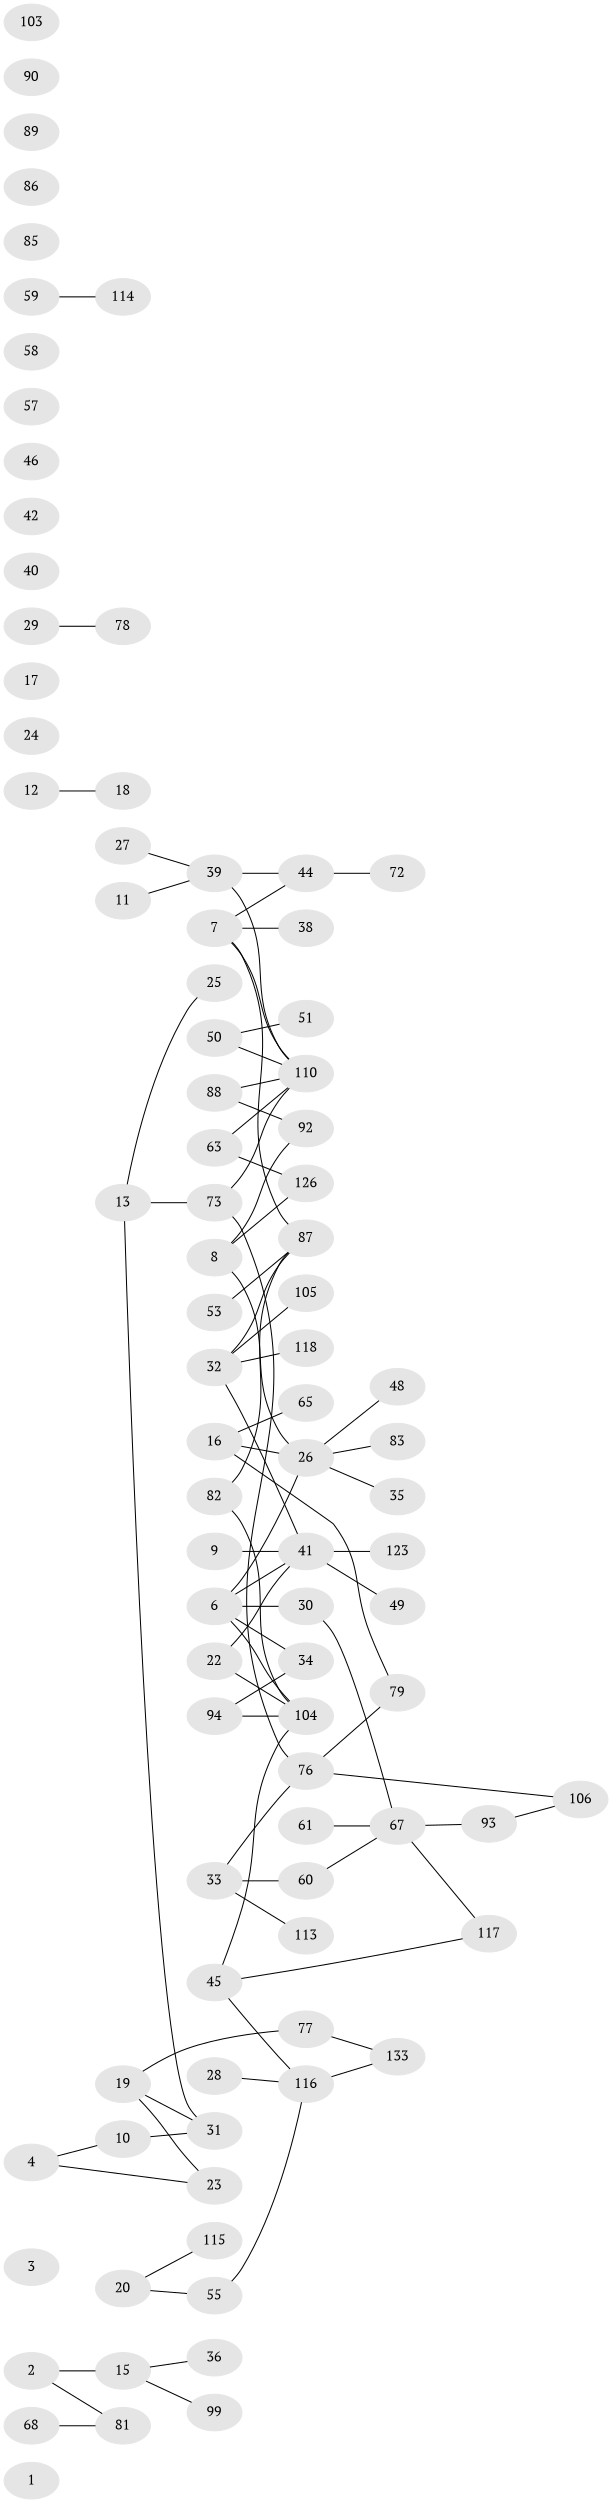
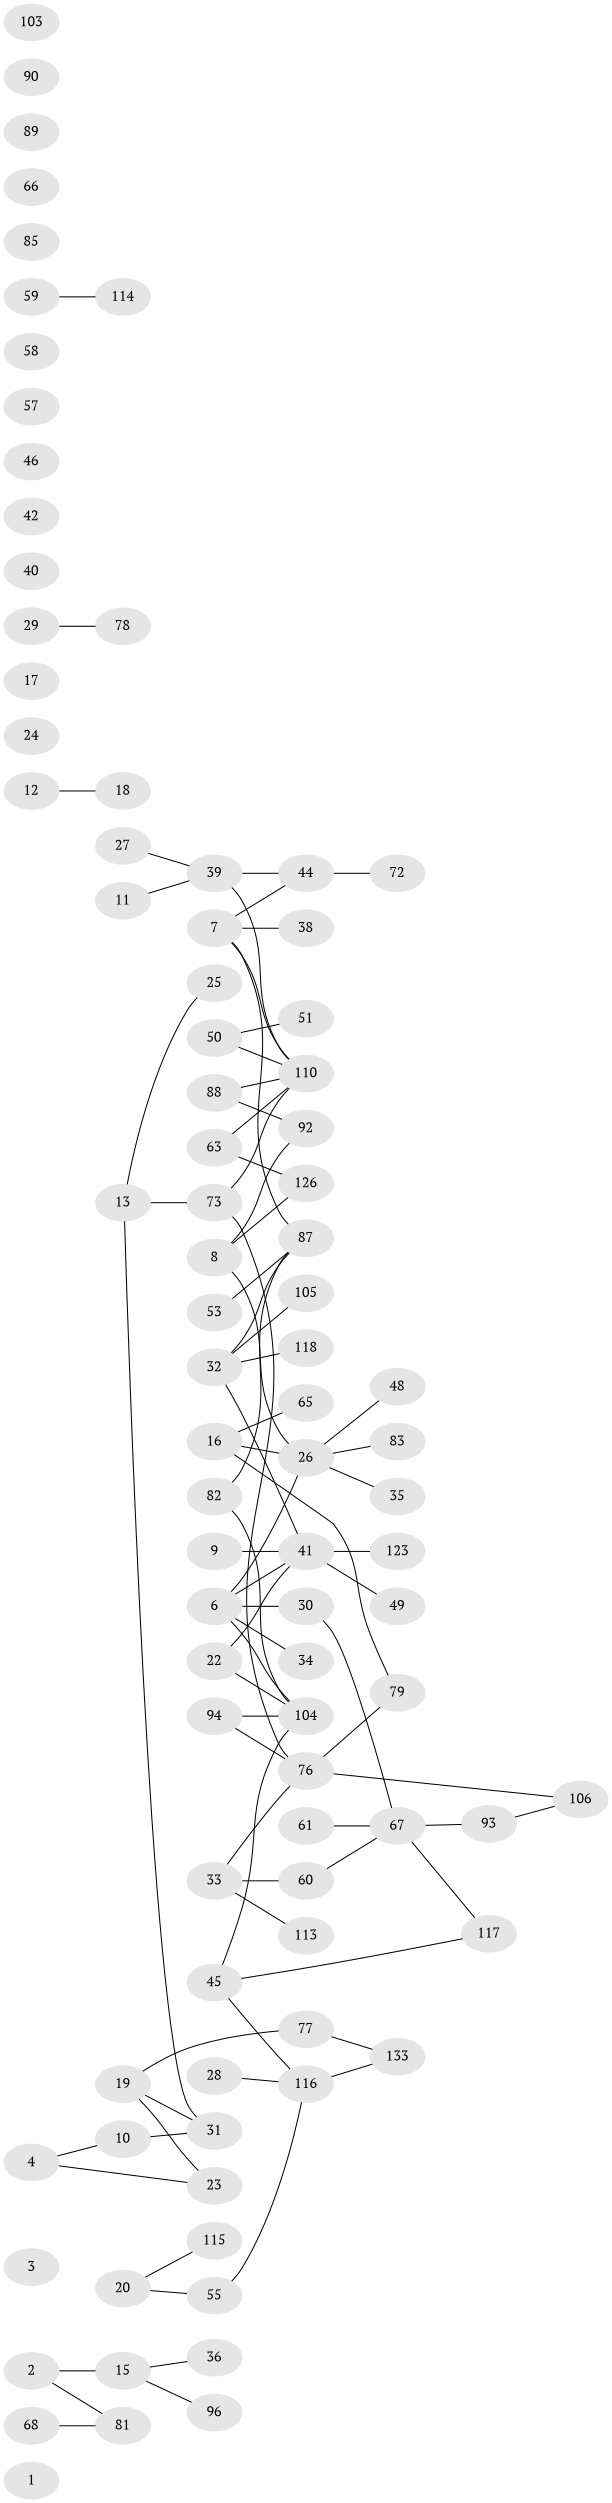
(32, 187) -> (32, 187)
(254, 1692) -> (260, 1744)
(215, 2413) -> (215, 2413)
